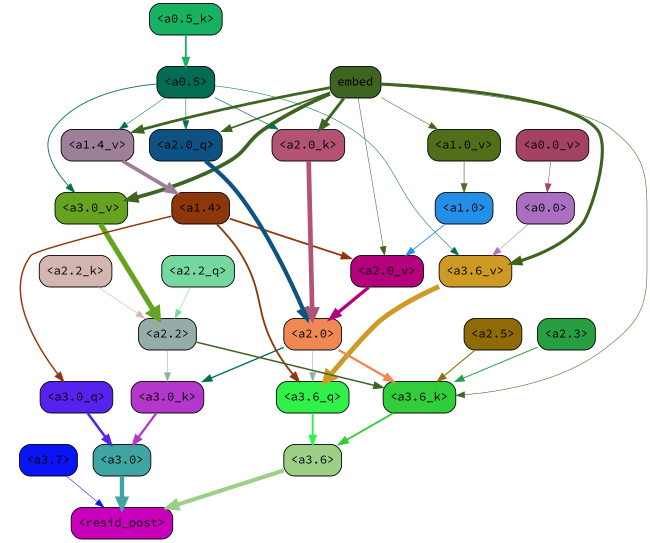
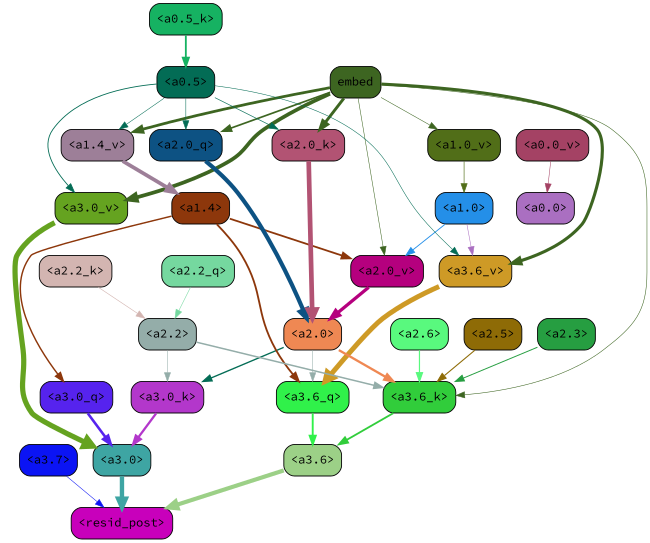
(514, 237) -> (469, 235)
(127, 267) -> (22, 340)
none -> (419, 334)
(276, 362) -> (276, 362)
